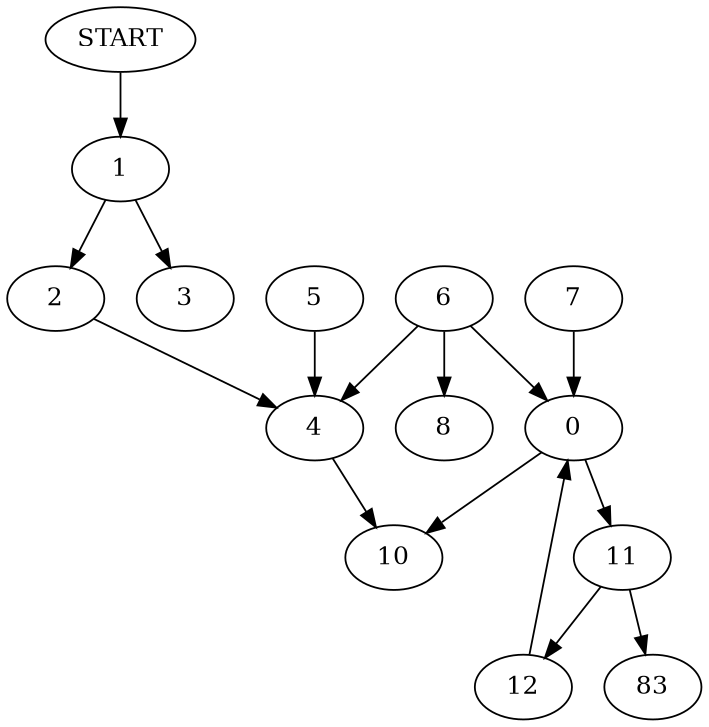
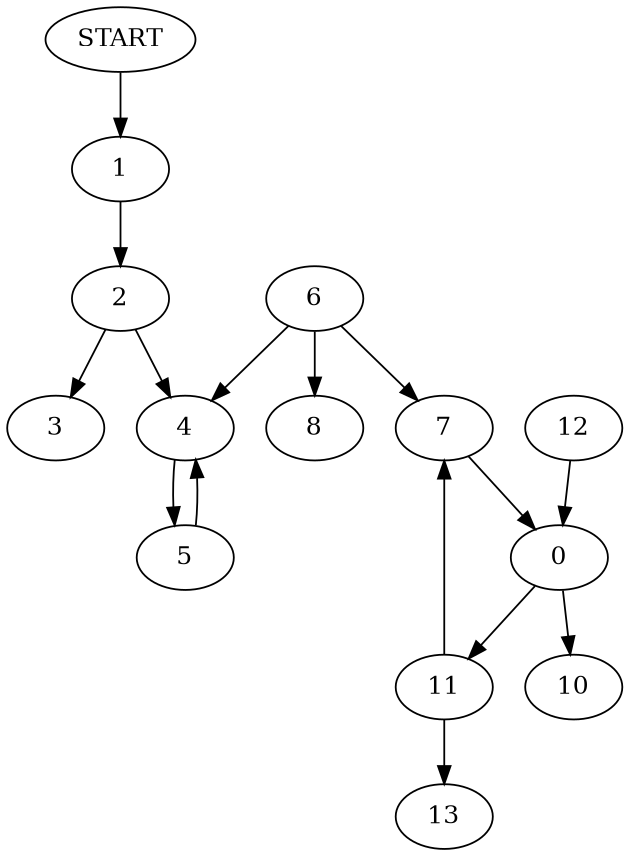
(149, 226) -> (92, 355)
(502, 357) -> (373, 357)
(349, 485) -> (173, 483)
(578, 615) -> (444, 567)
(653, 687) -> (444, 817)
